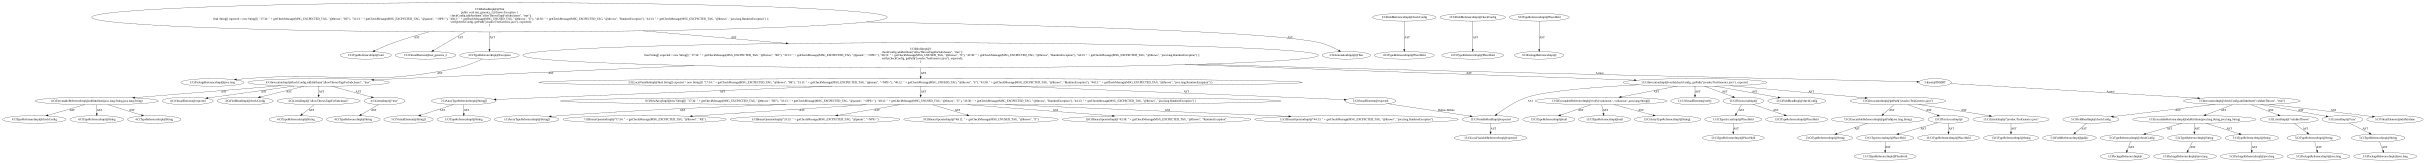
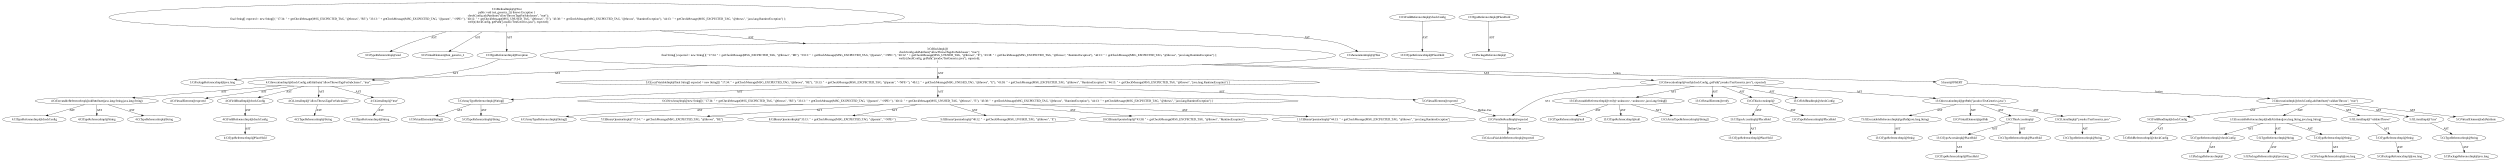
none -> (245, 109)
(1446, 110) -> (1485, 110)
none -> (1970, 119)
(1493, 129) -> (1514, 129)
(2069, 138) -> (2145, 138)
